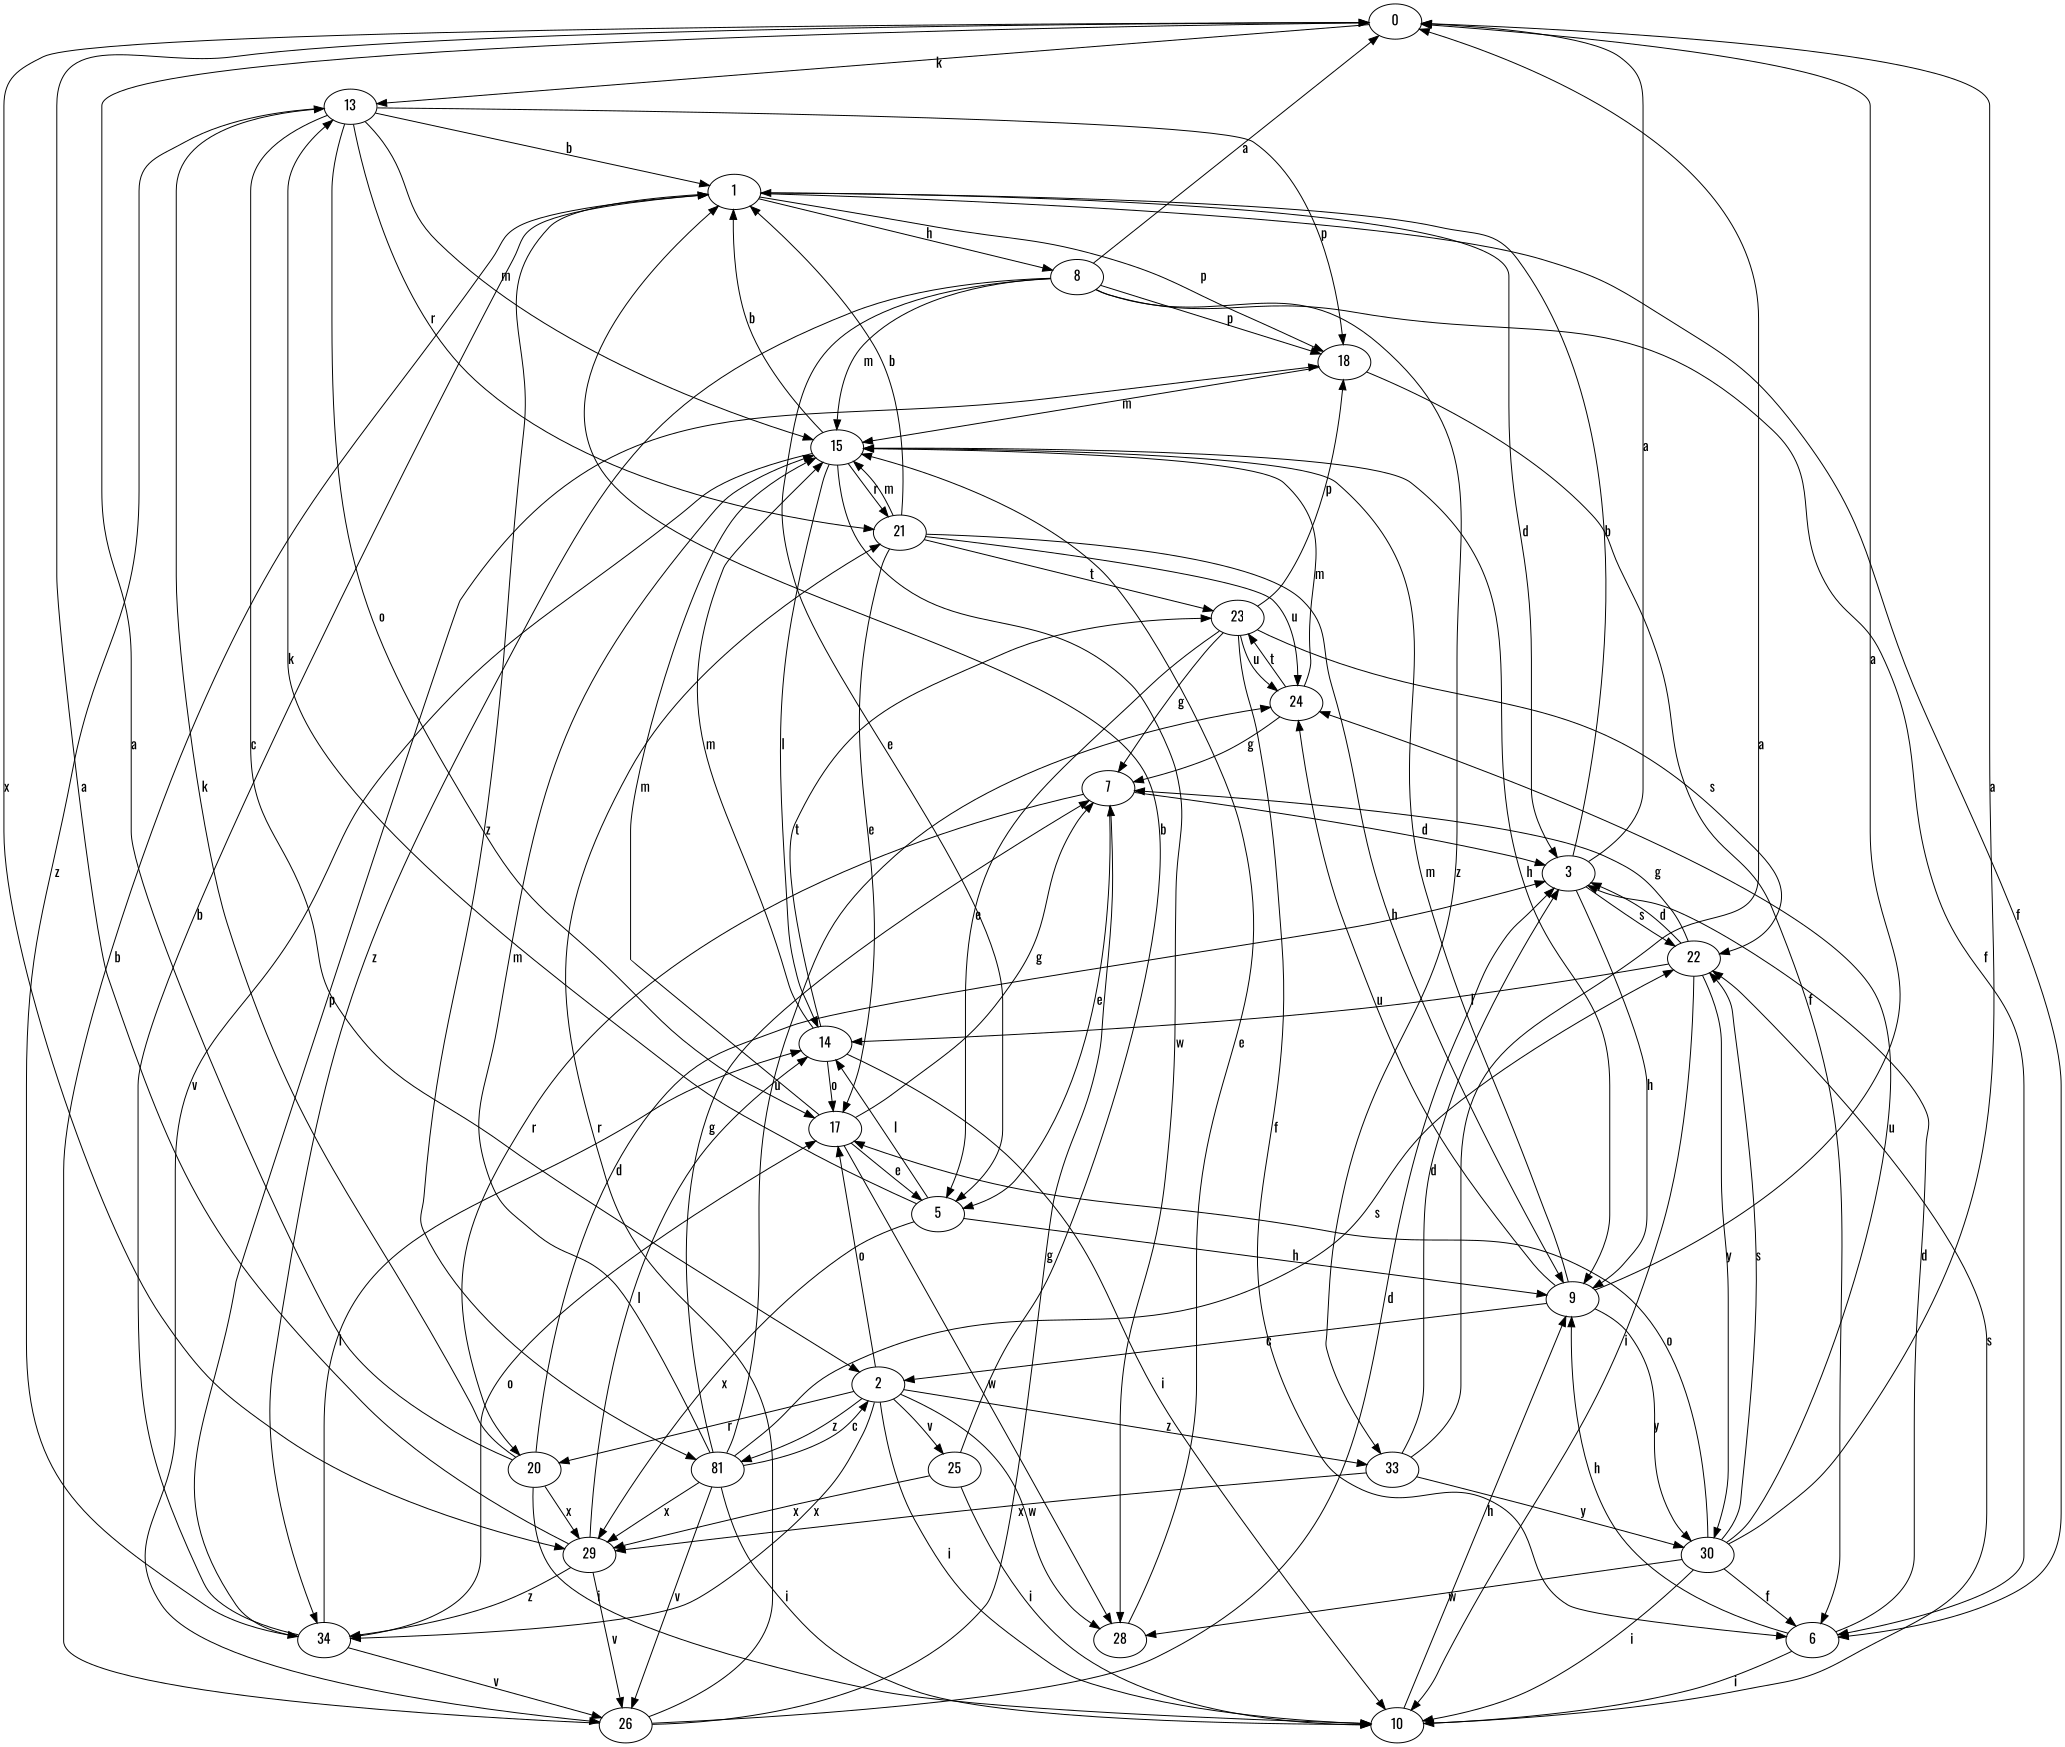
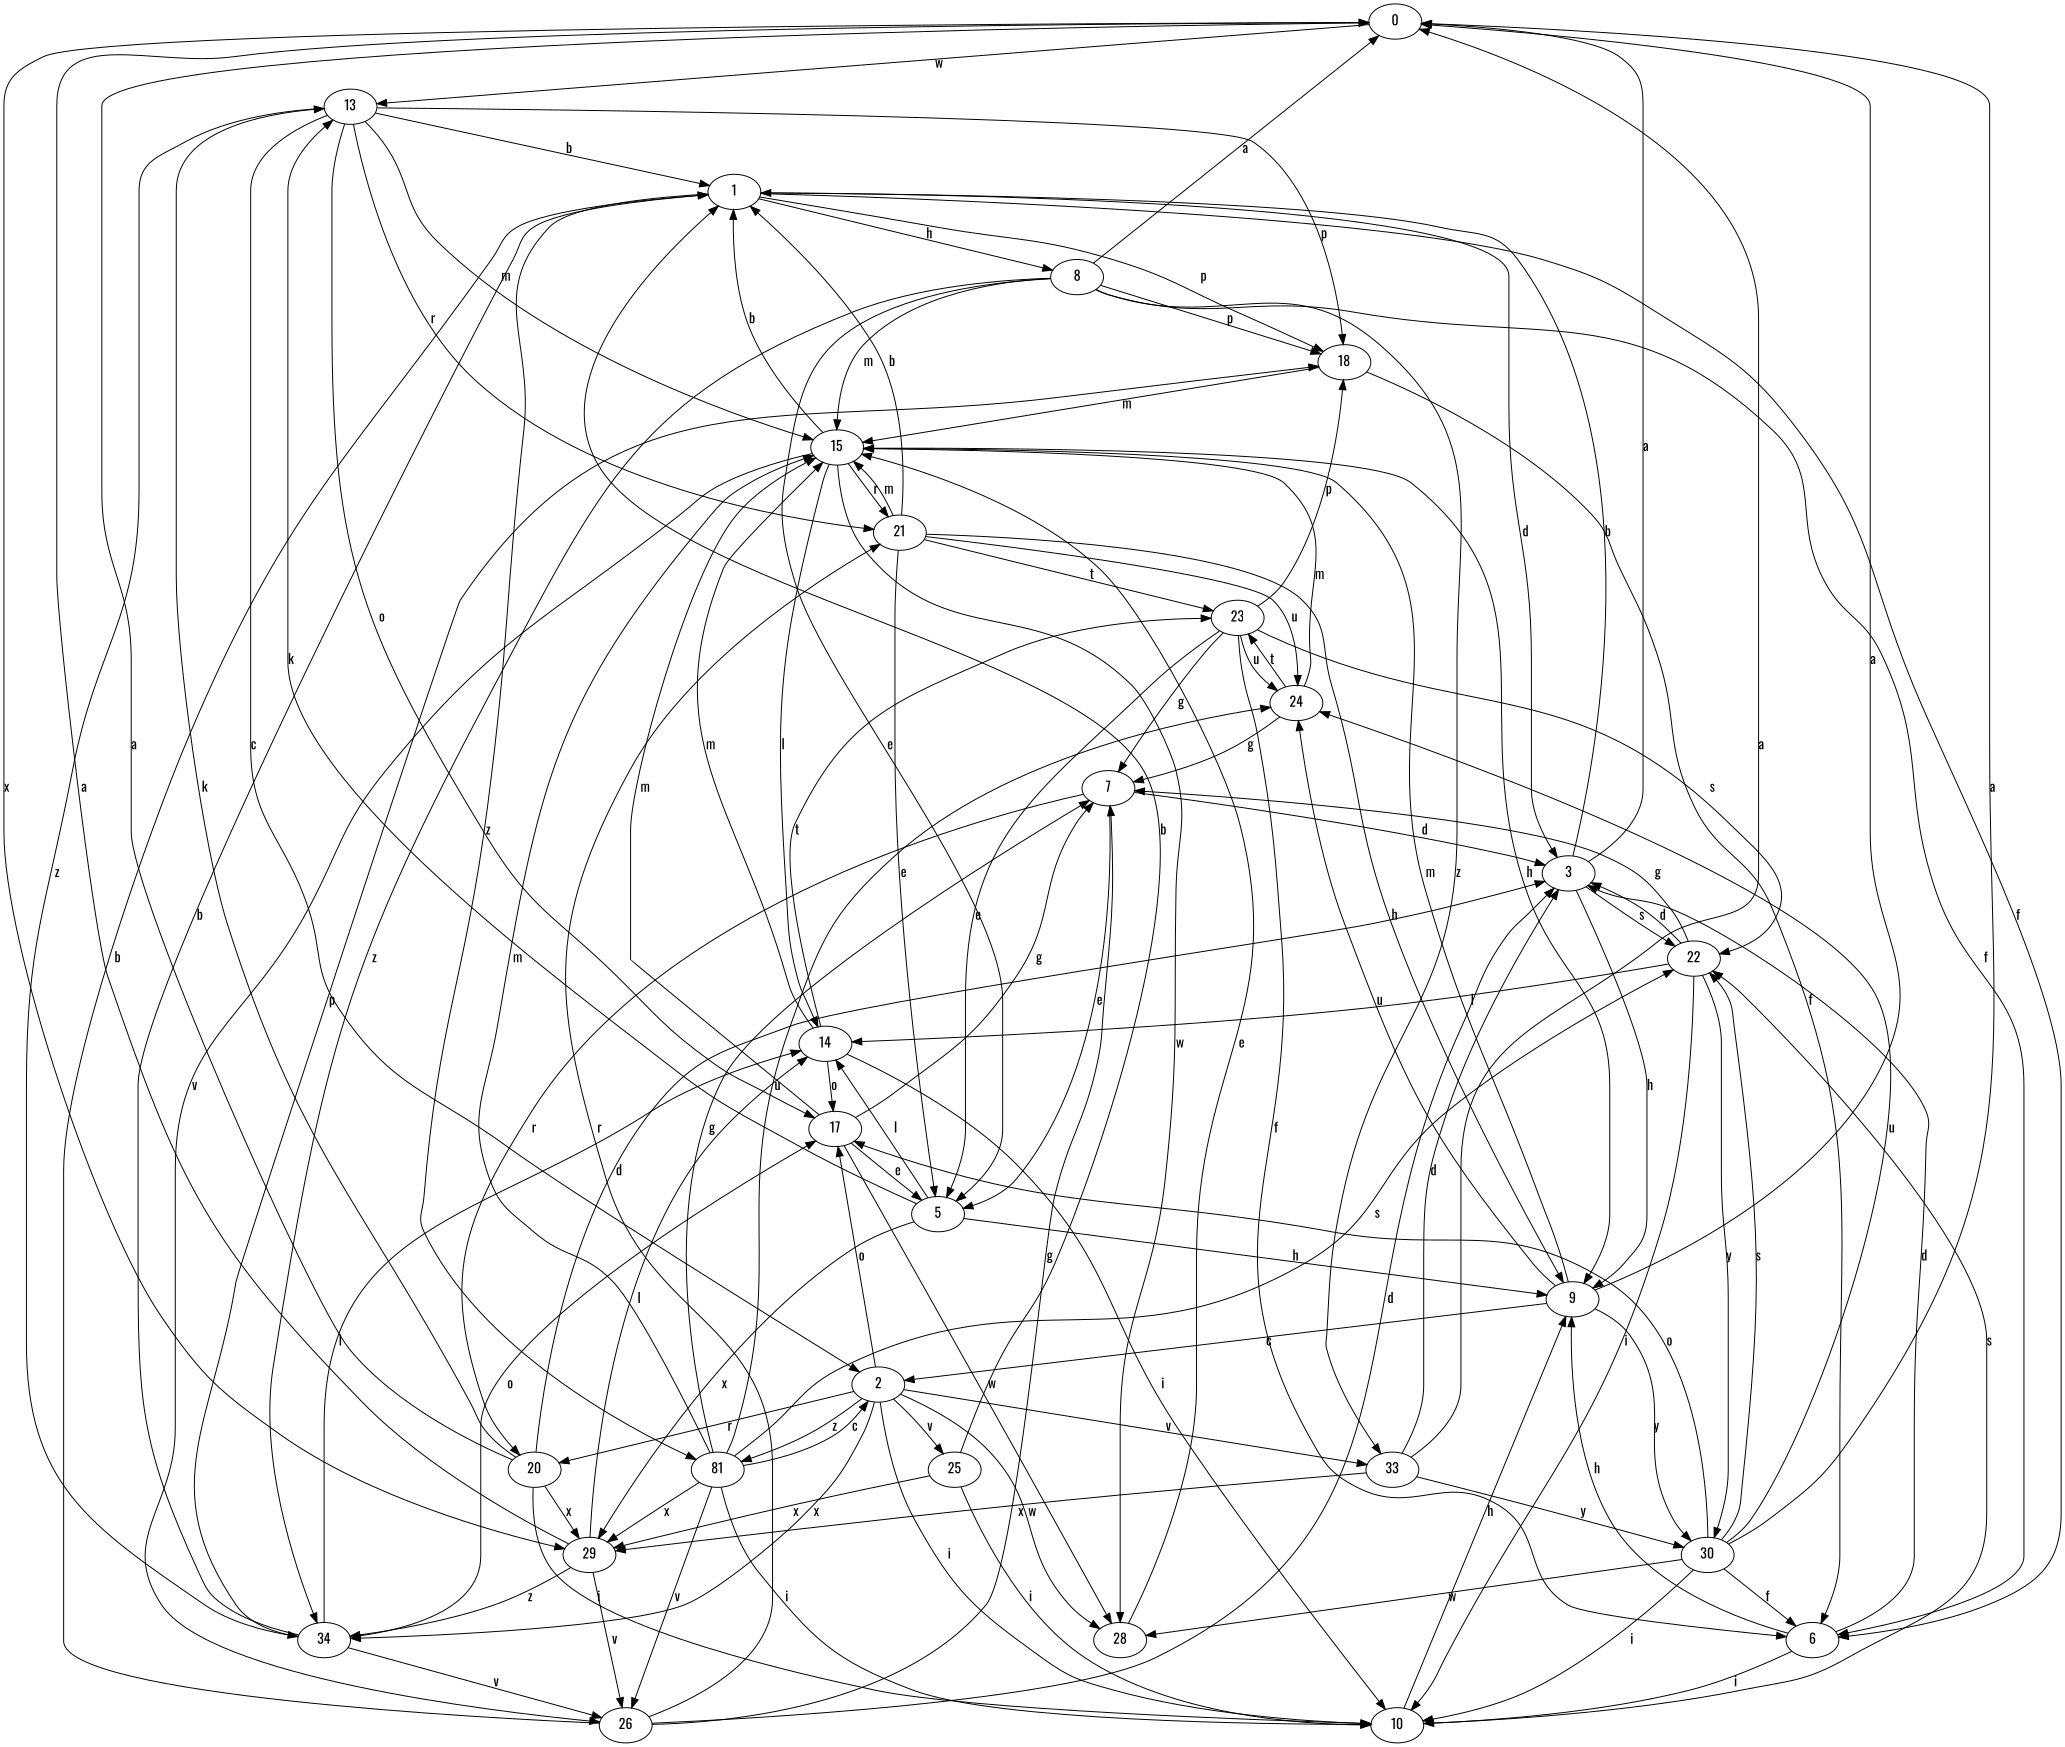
(940, 64) -> (940, 64)
(867, 826) -> (899, 869)
(1169, 1427) -> (1169, 1427)
